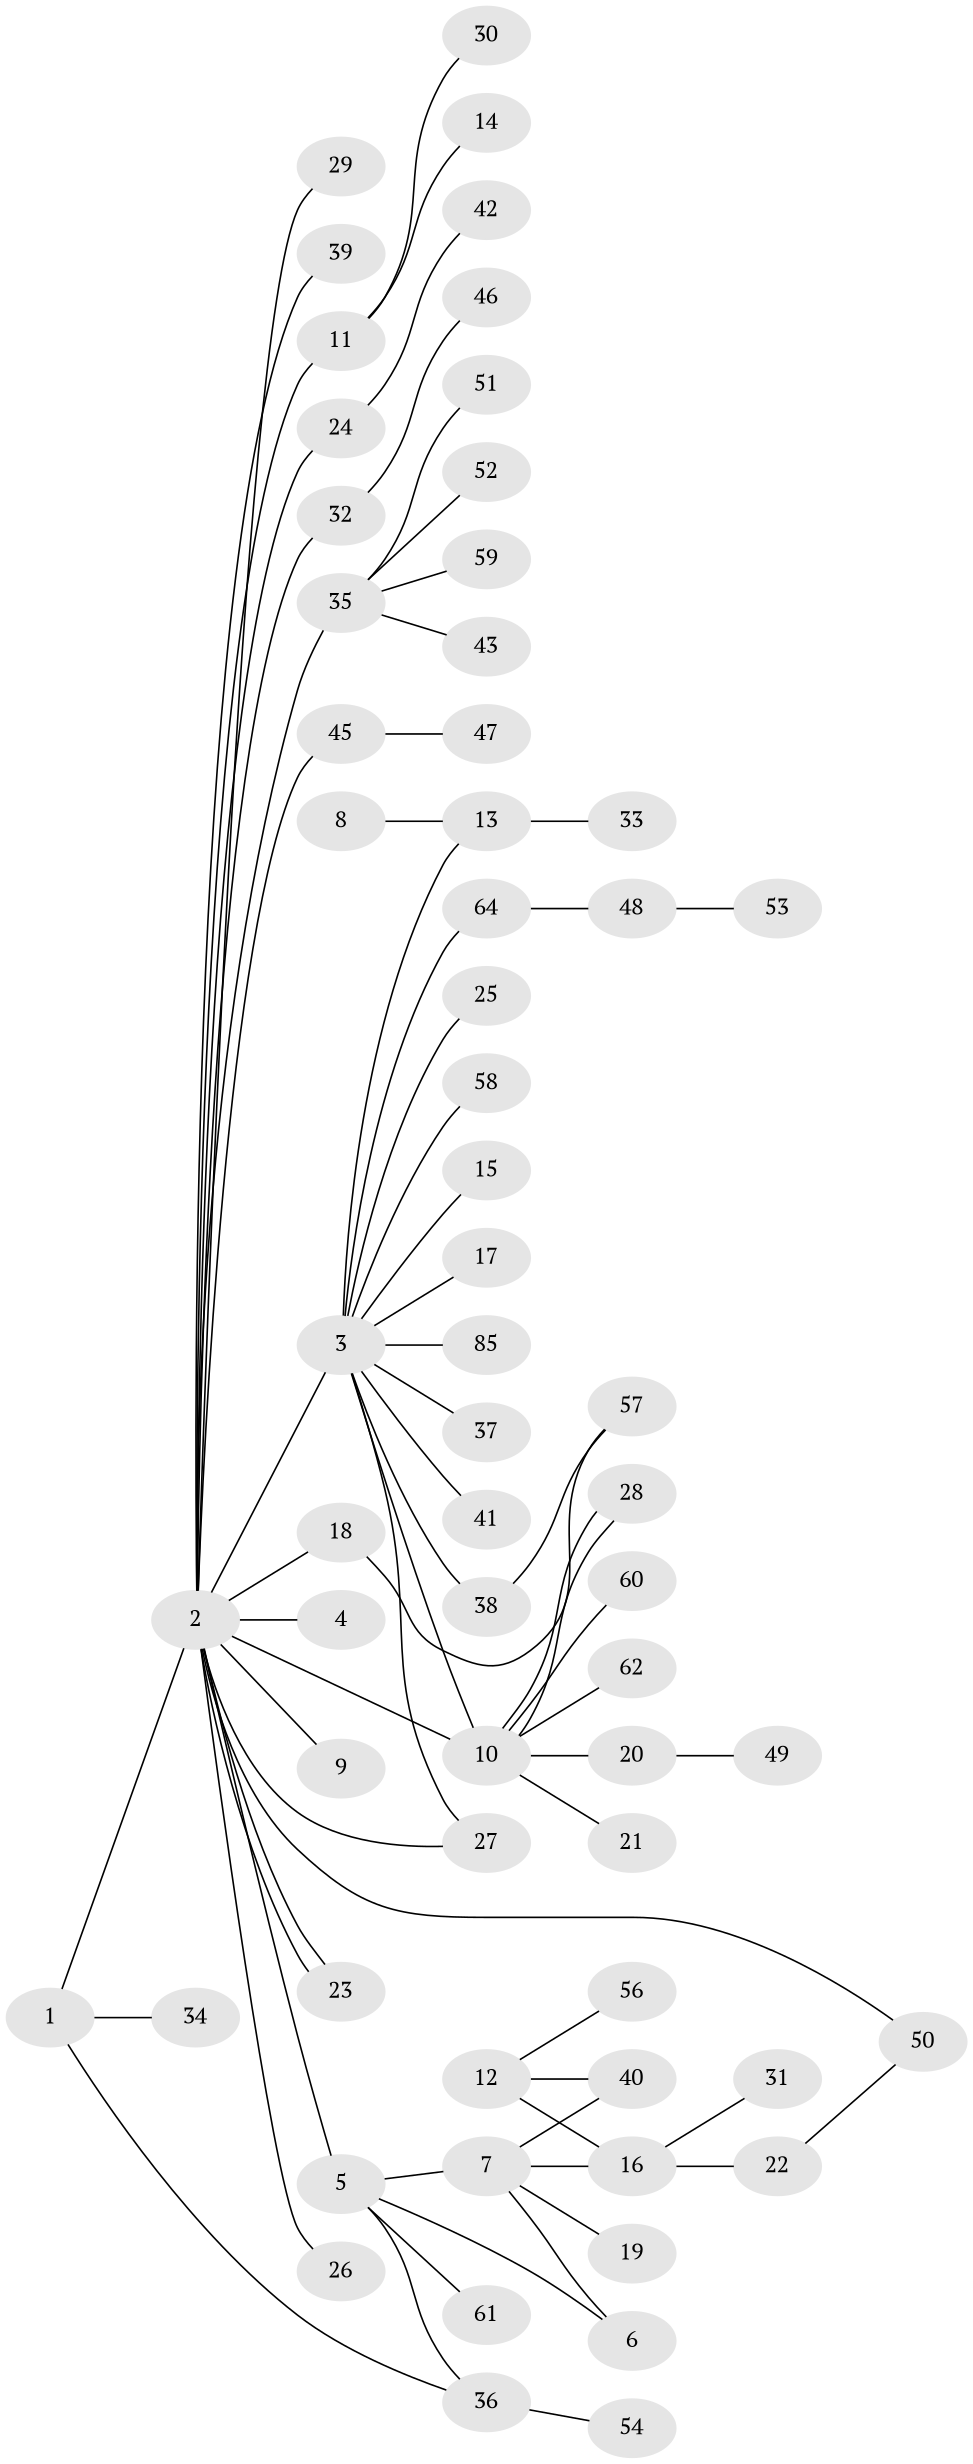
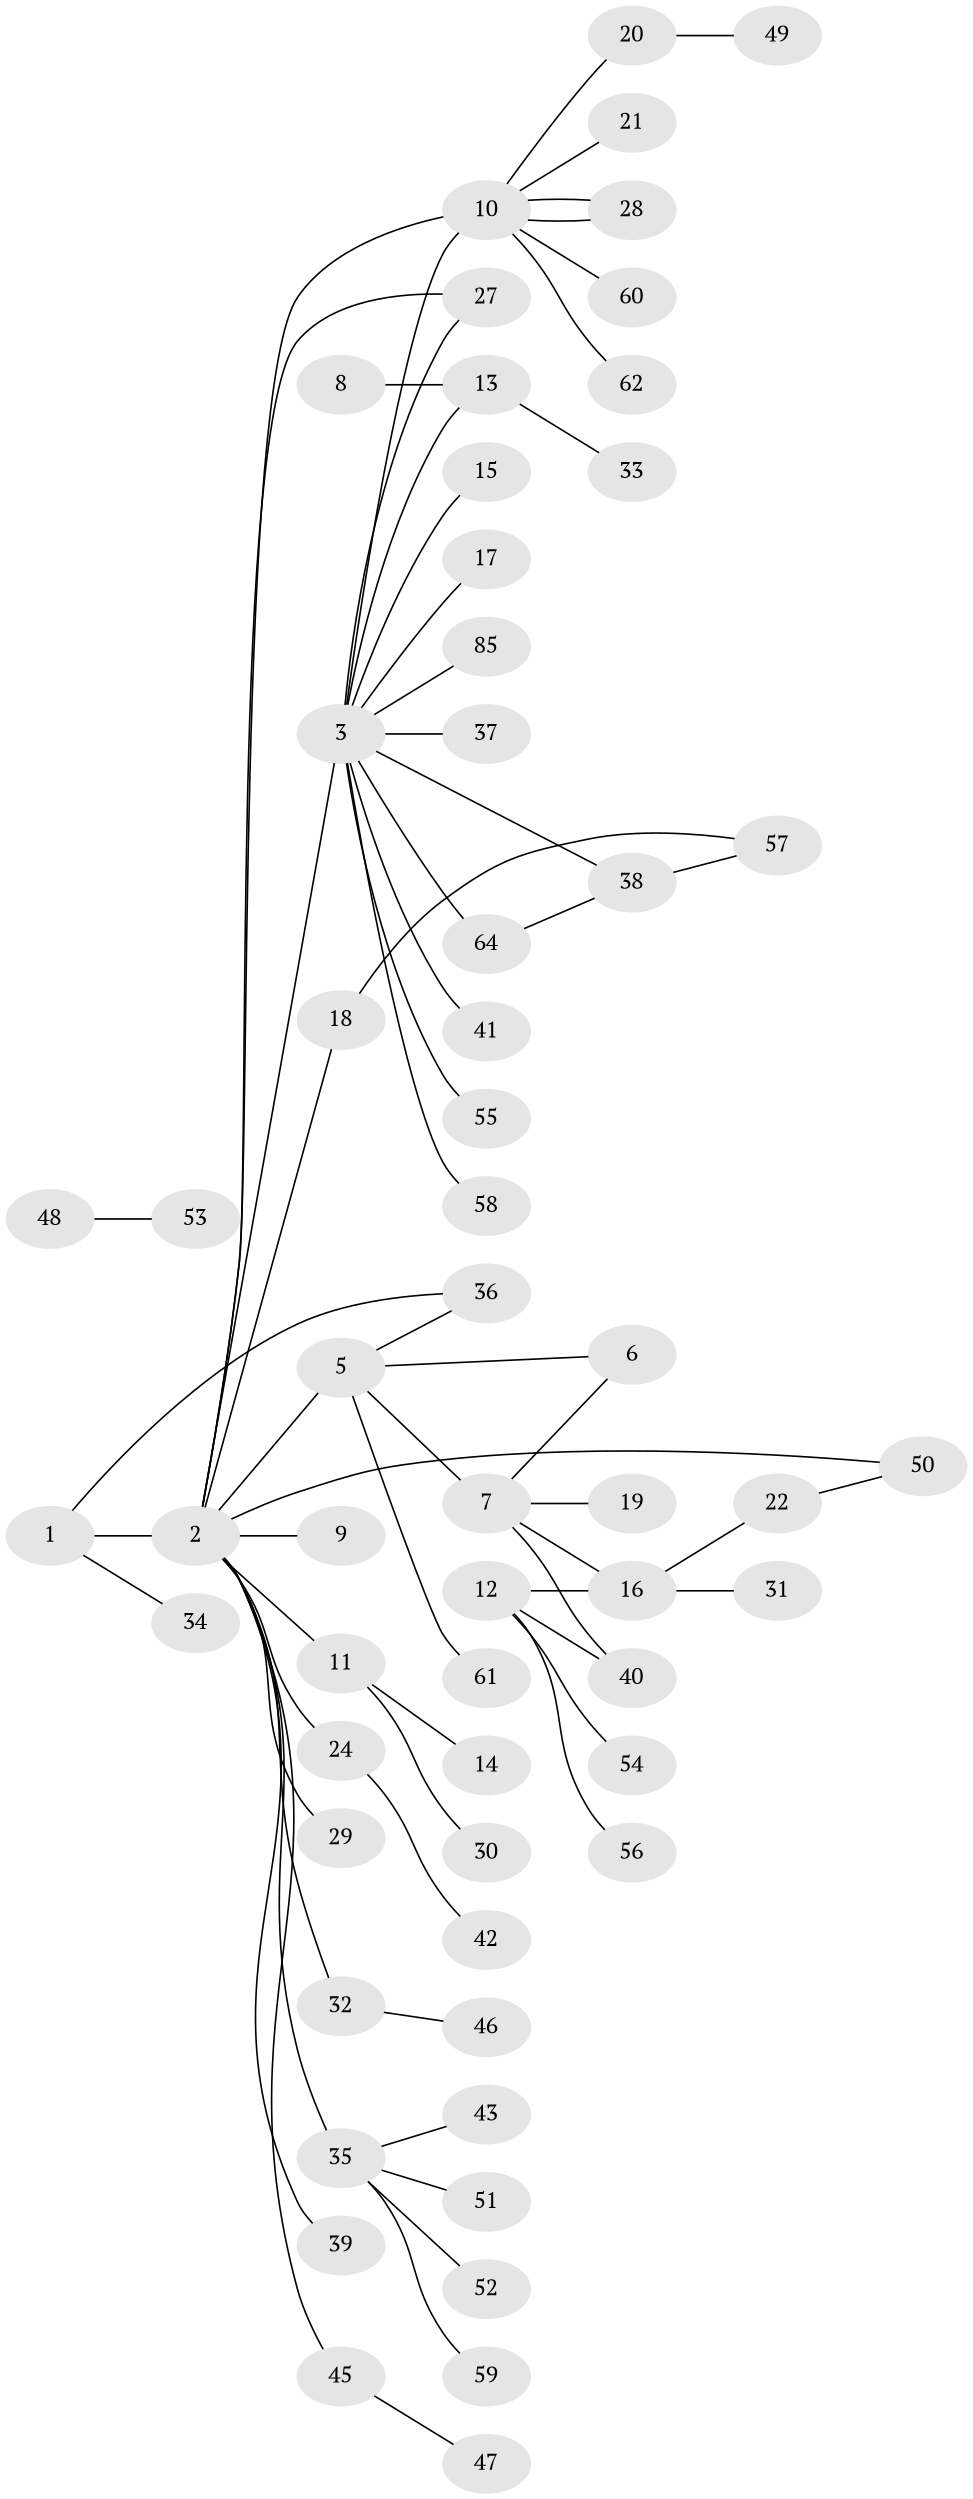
(560, 909) -> (559, 913)
(487, 996) -> (487, 1119)
(341, 1620) -> none
(341, 1992) -> none
(341, 2271) -> none
(559, 2415) -> (561, 1682)
